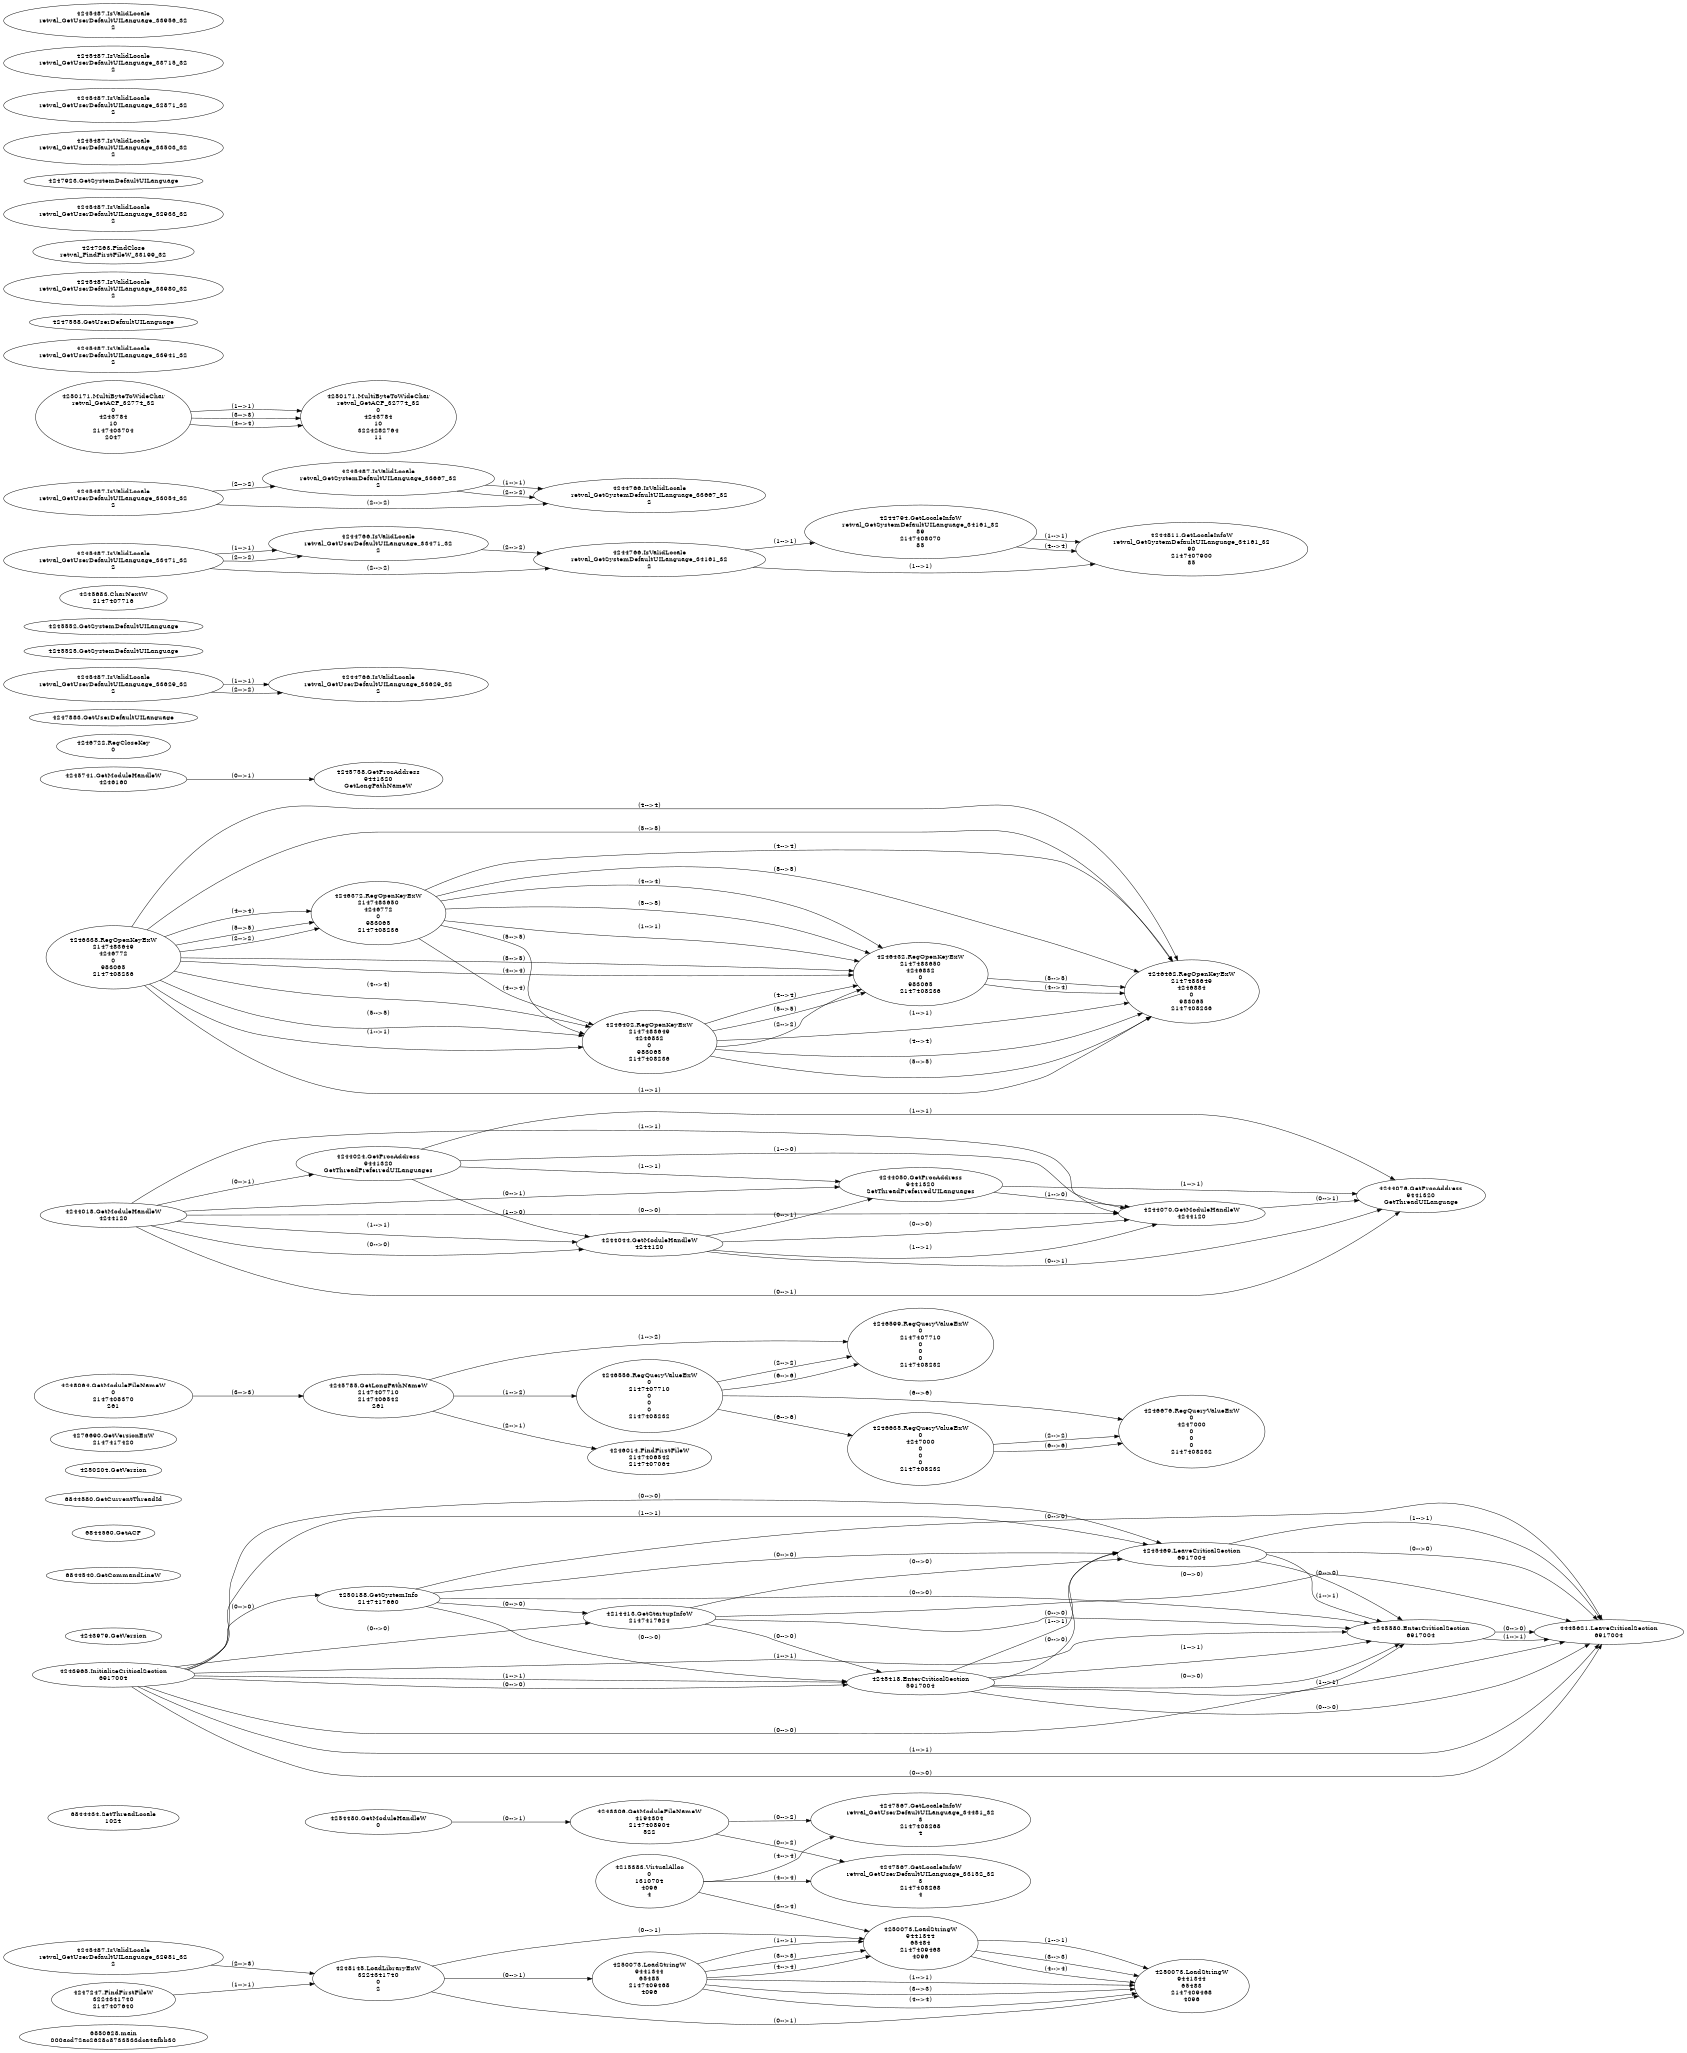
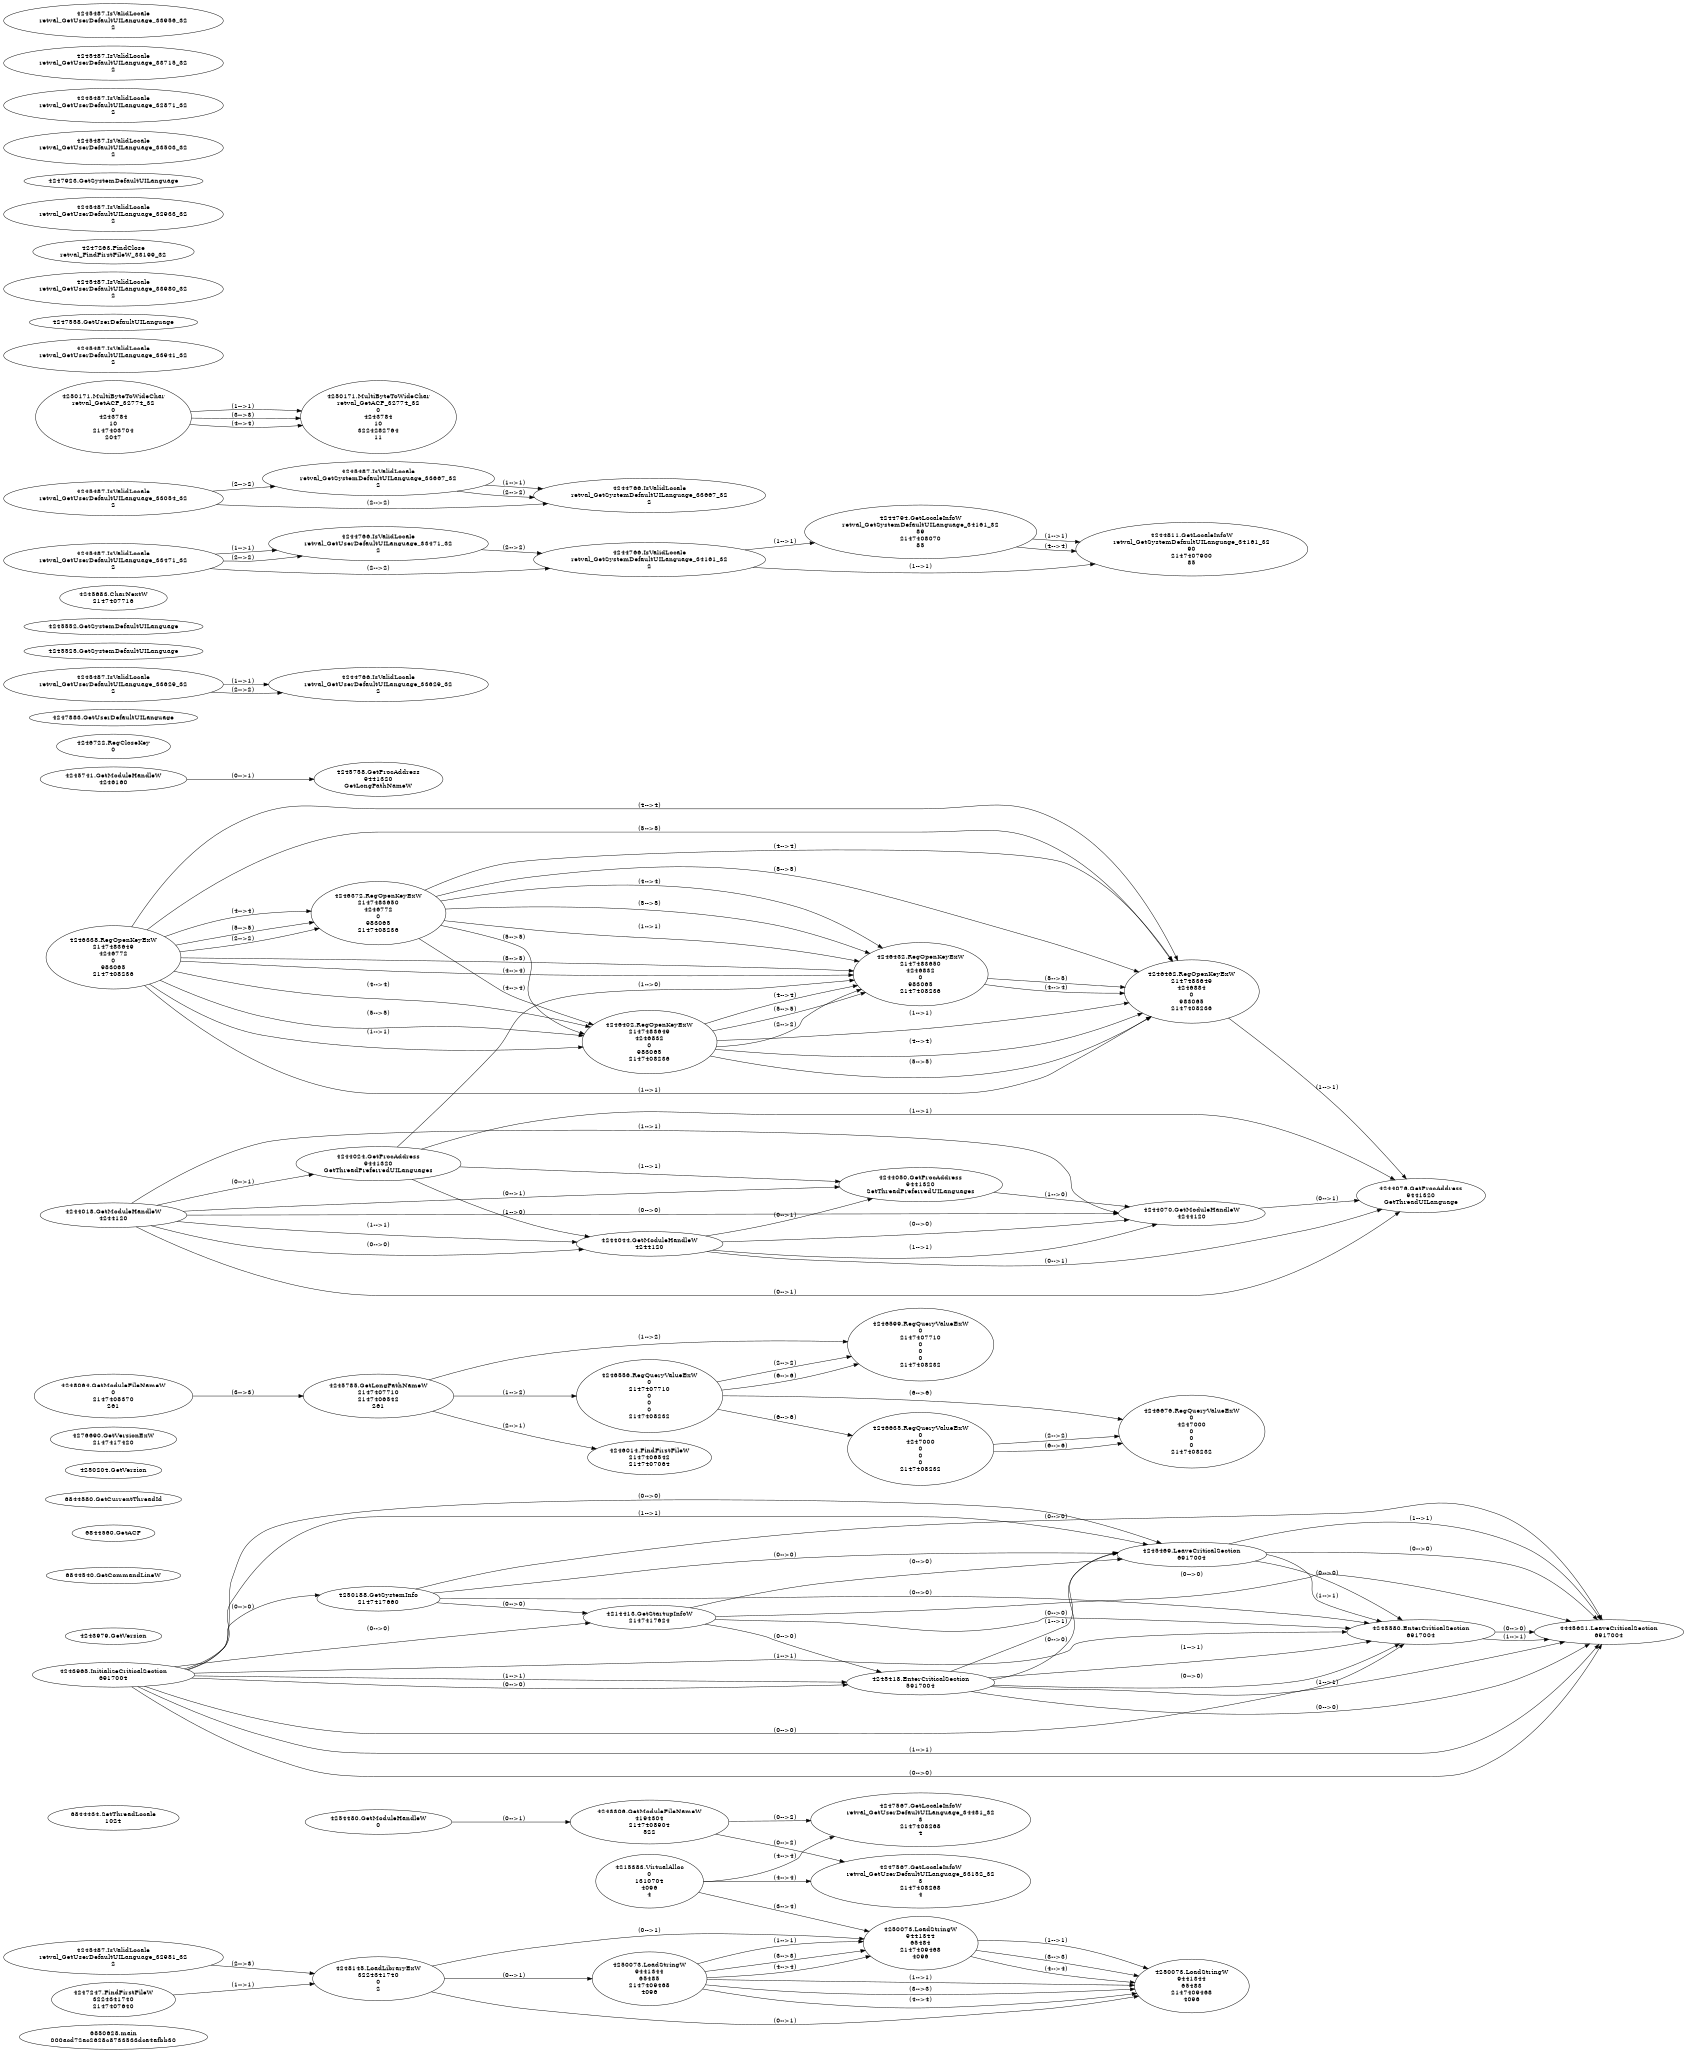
(797, 1153) -> (593, 993)
(1177, 1190) -> (1320, 1092)
(620, 1659) -> none
